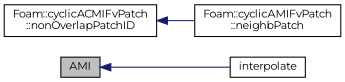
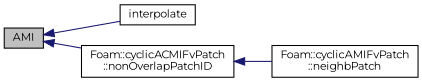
none -> (68, 46)
